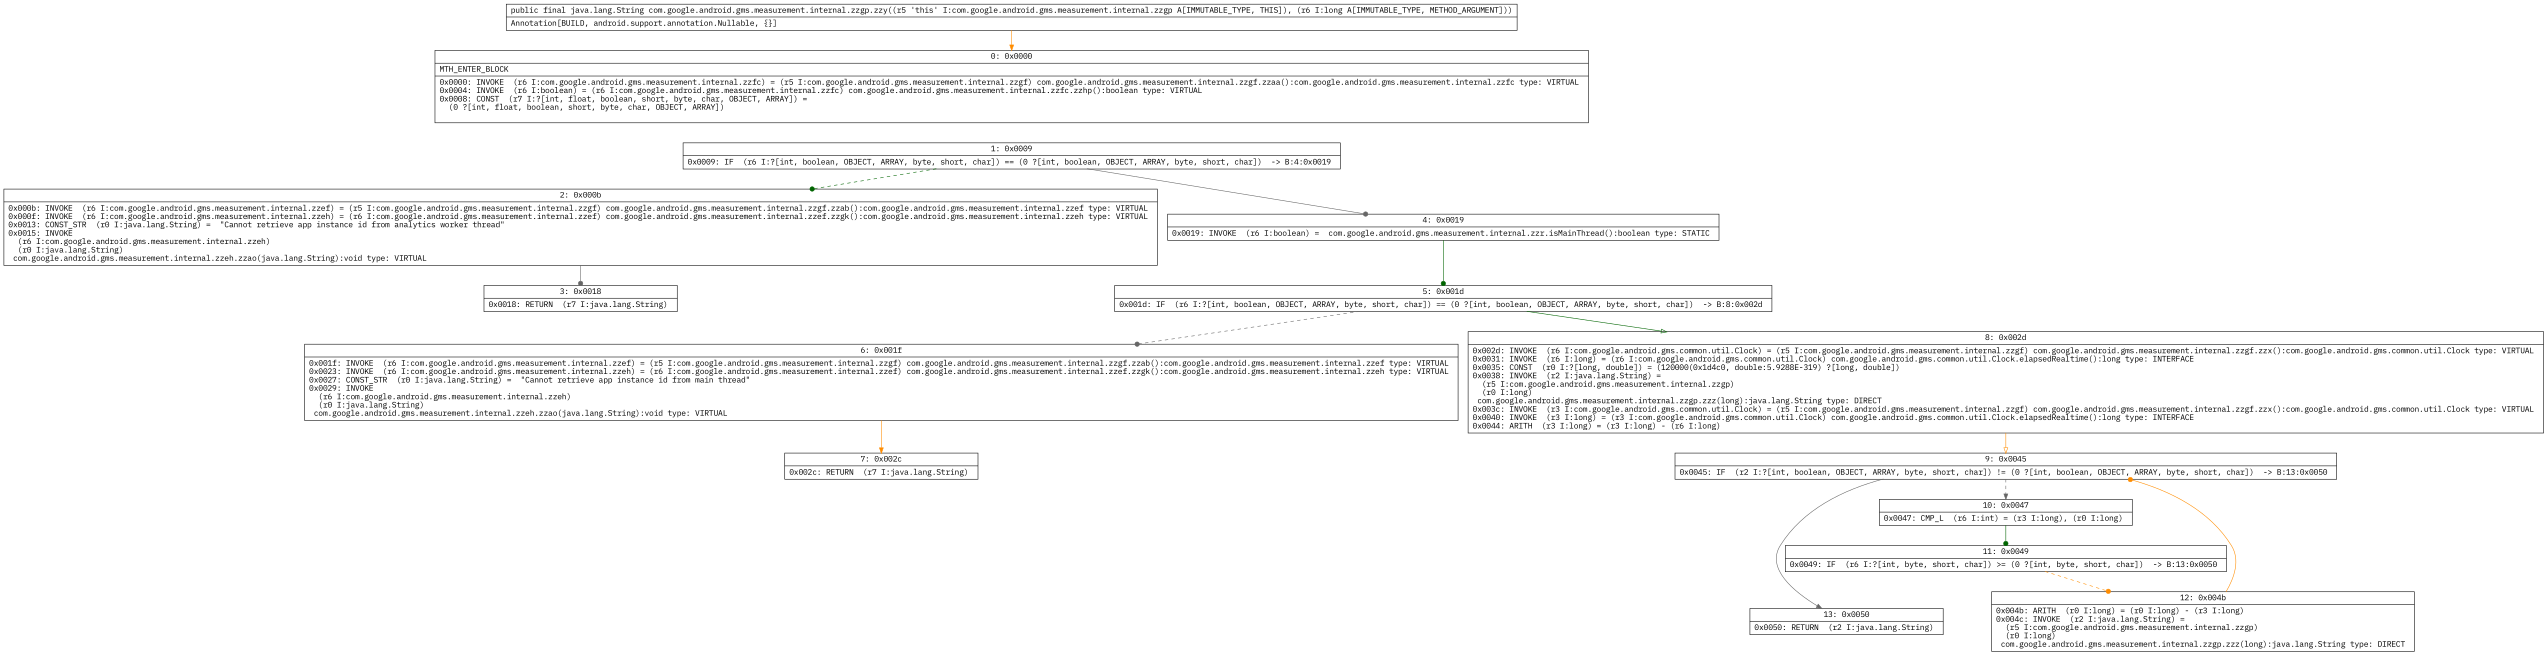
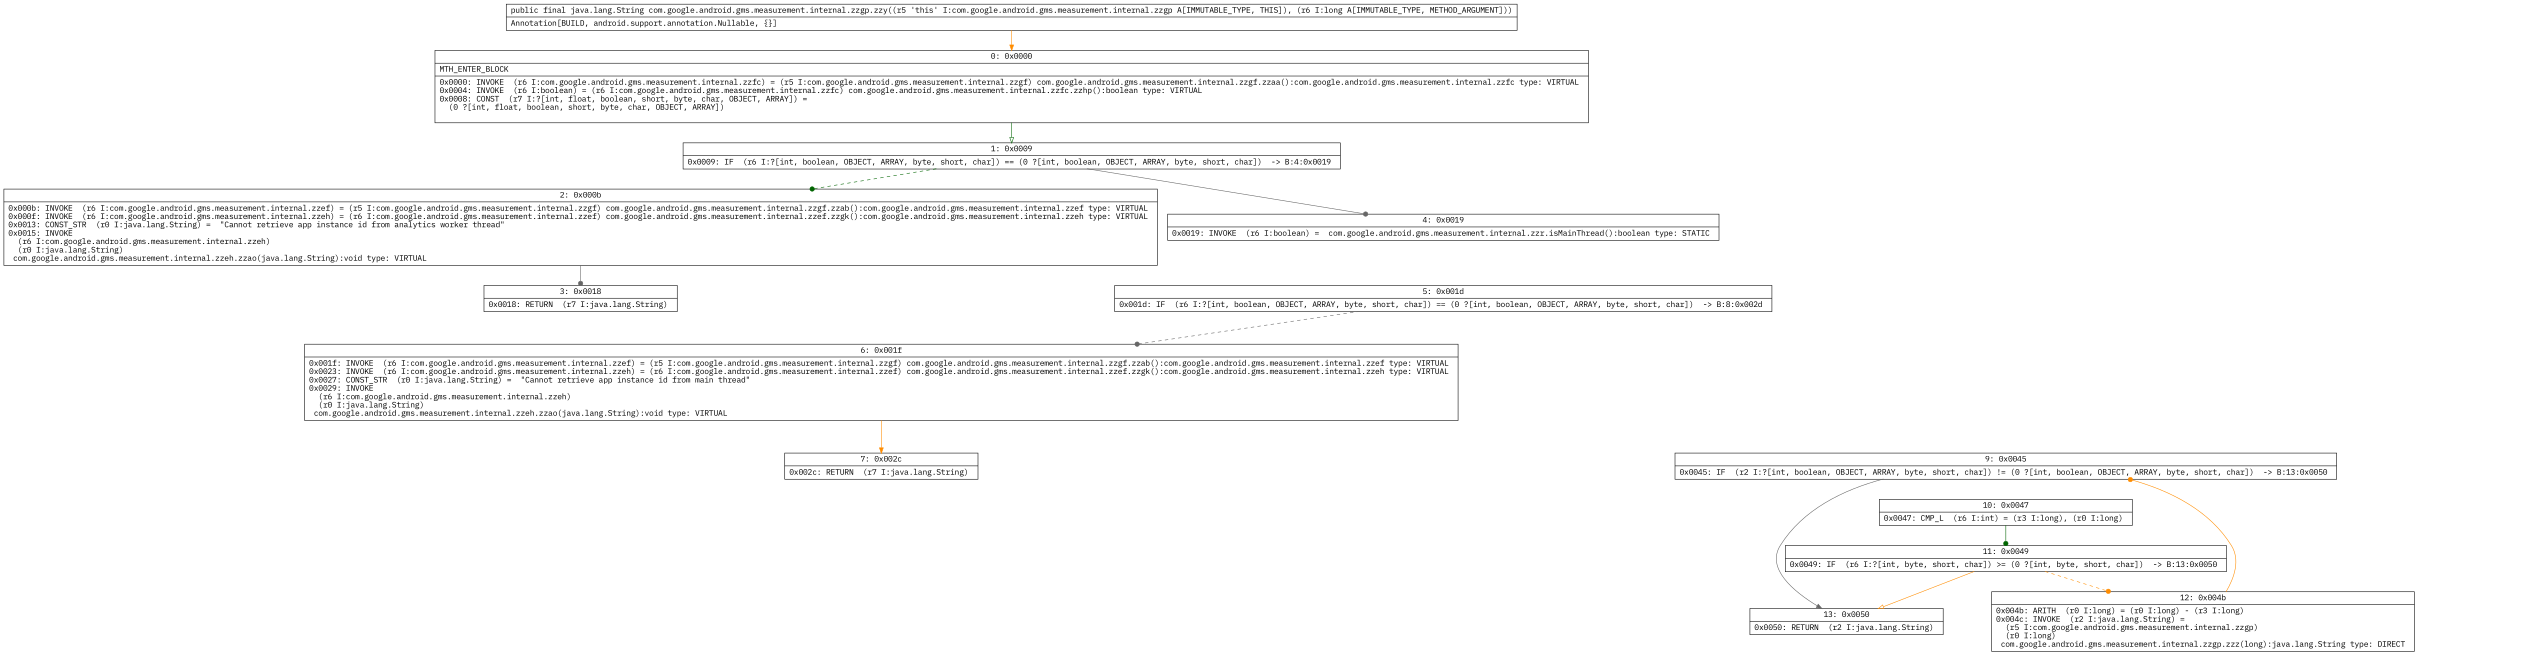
none -> (1012, 130)
(1443, 261) -> none
(2006, 382) -> none
(2006, 486) -> none
none -> (1929, 589)
